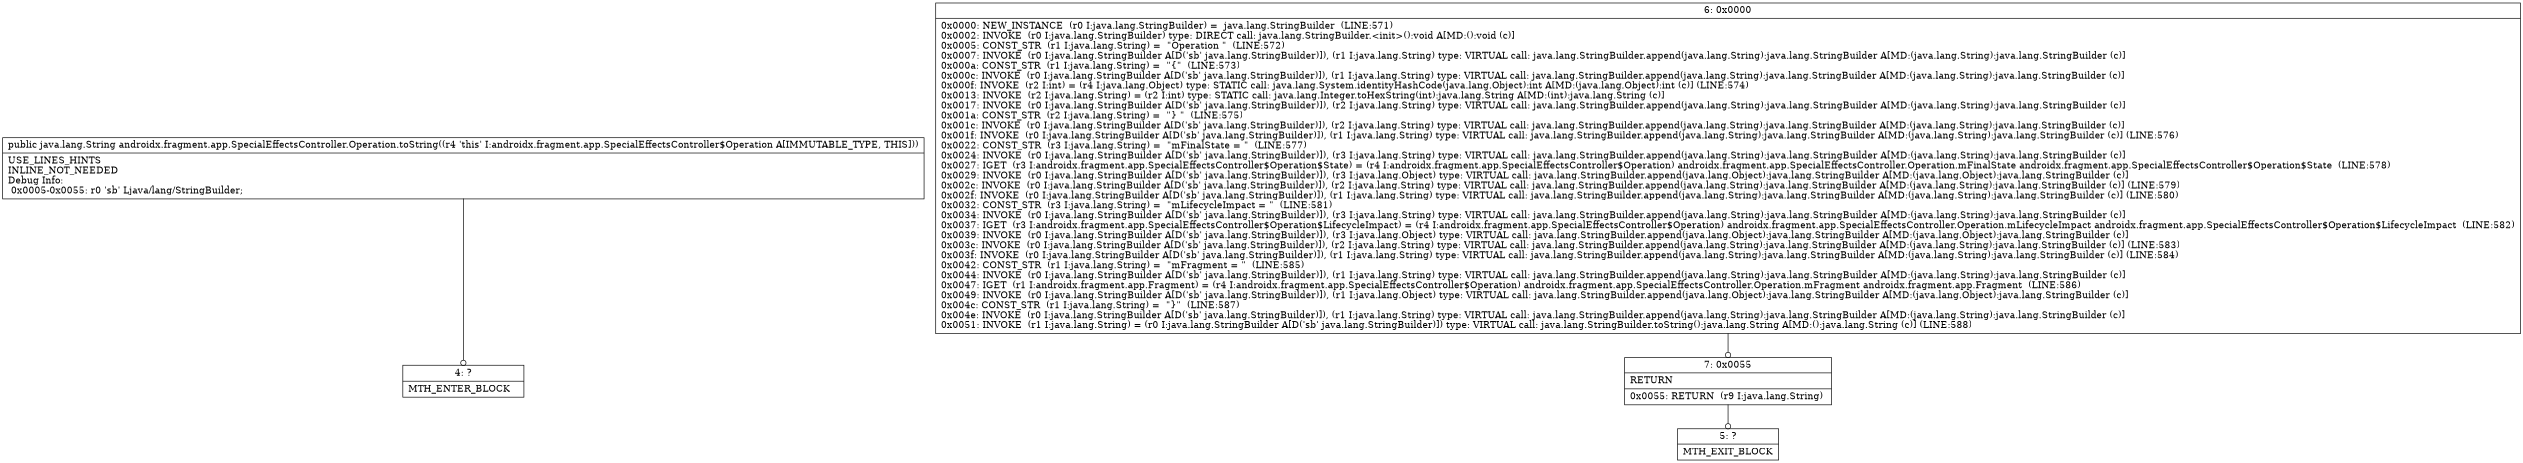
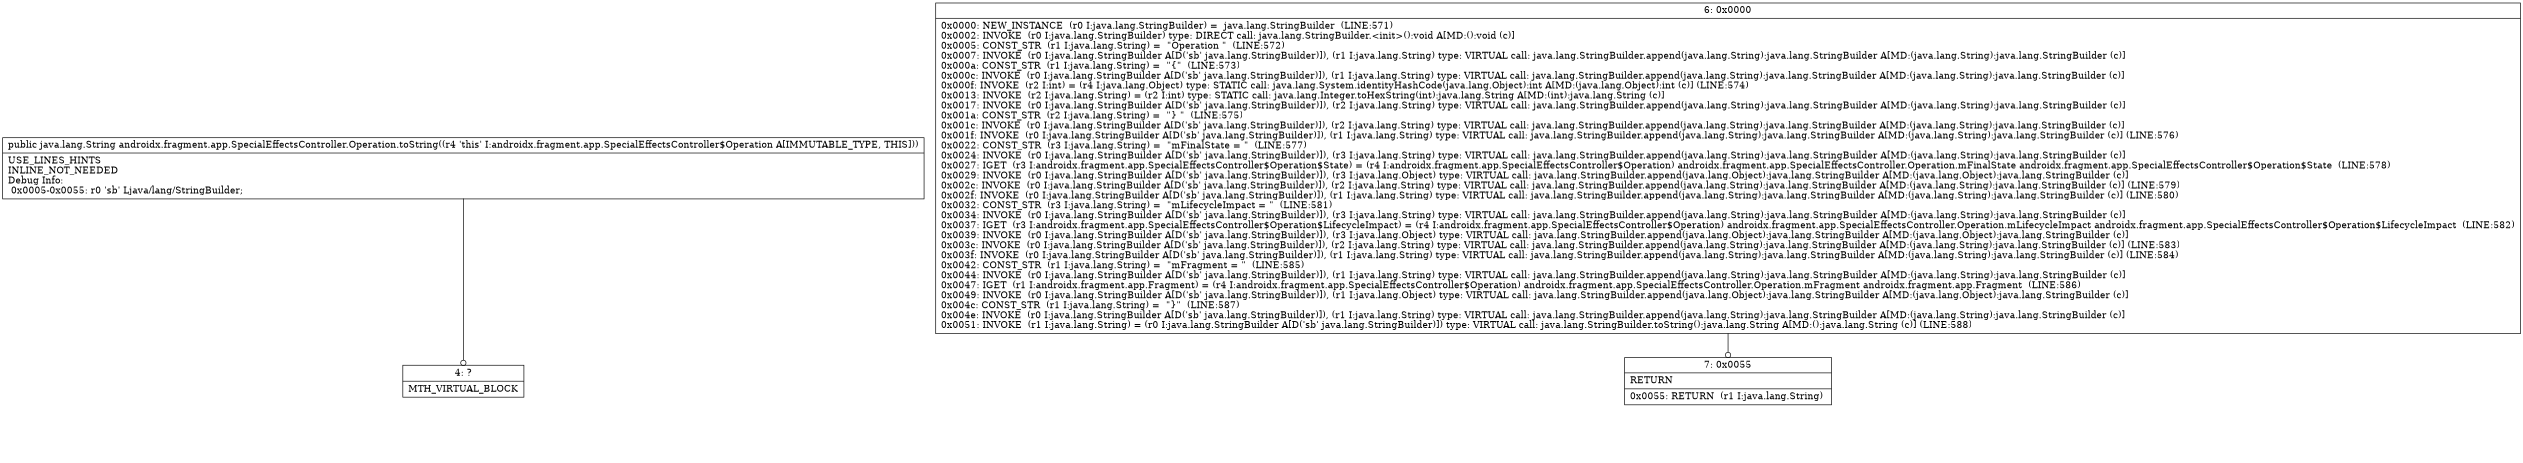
(459, 389) -> (463, 389)
(1728, 397) -> (1728, 397)
(1728, 444) -> none
